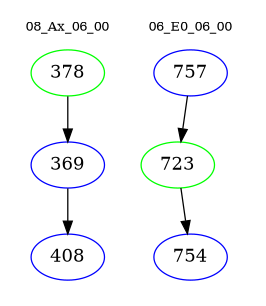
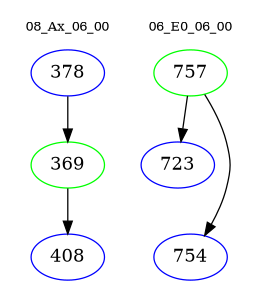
(68, 73) -> (68, 73)
(191, 73) -> (191, 73)
(68, 165) -> (68, 165)
(178, 165) -> (178, 165)
(183, 204) -> (230, 159)
